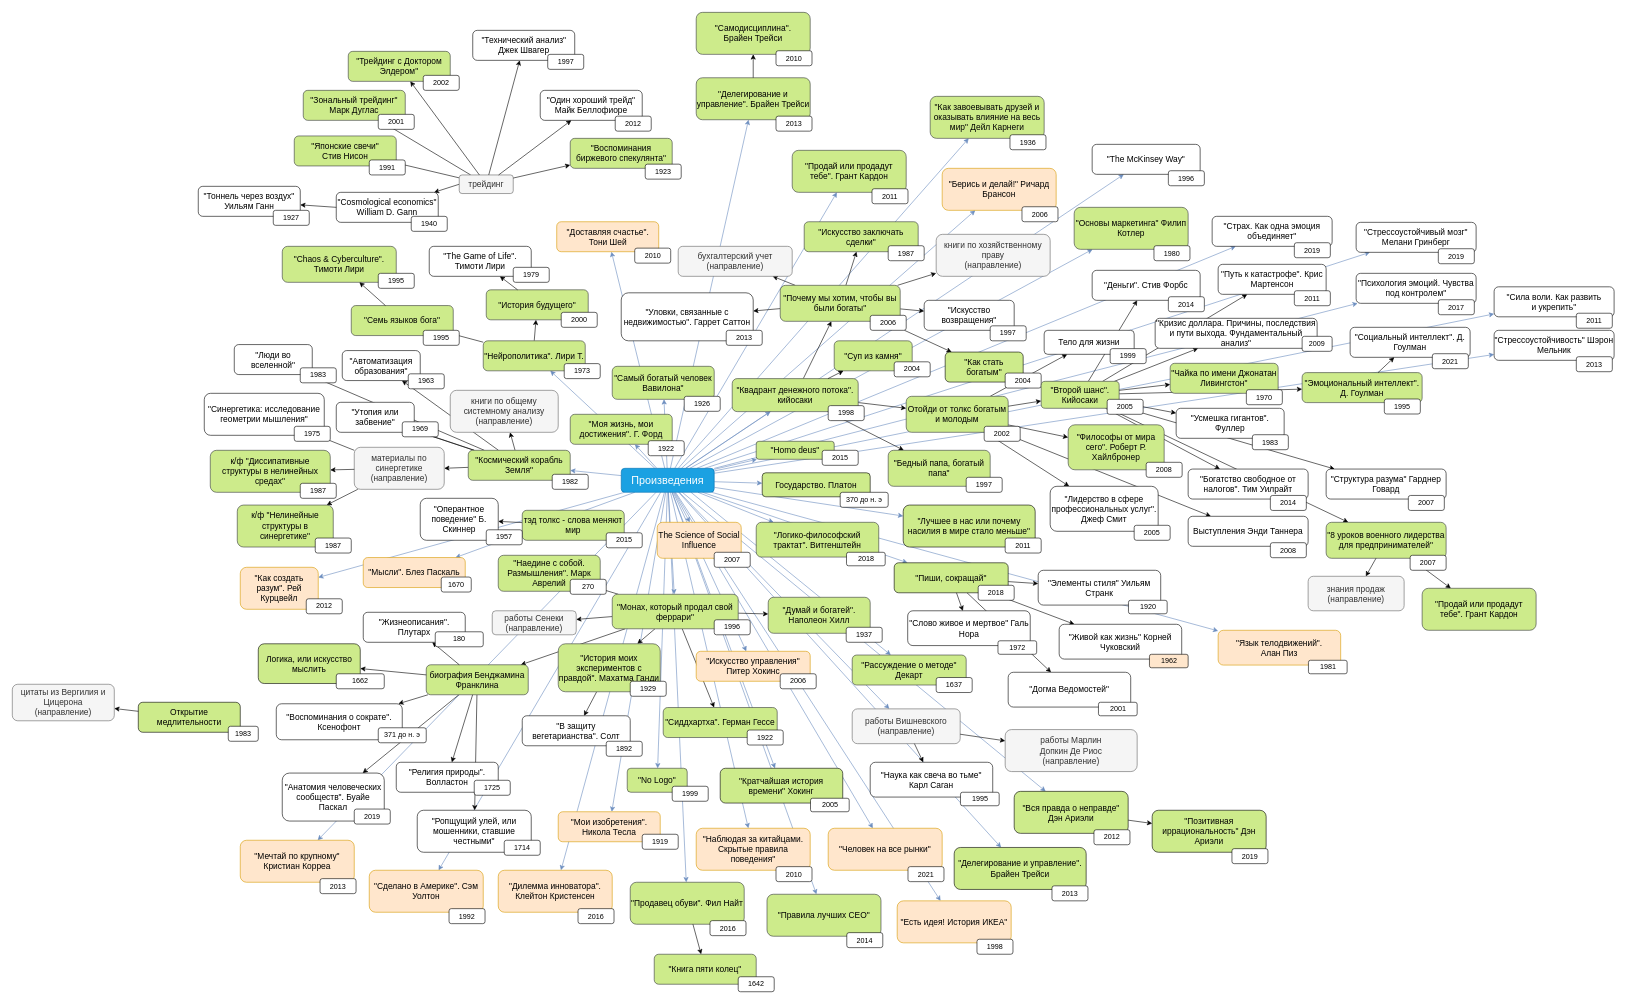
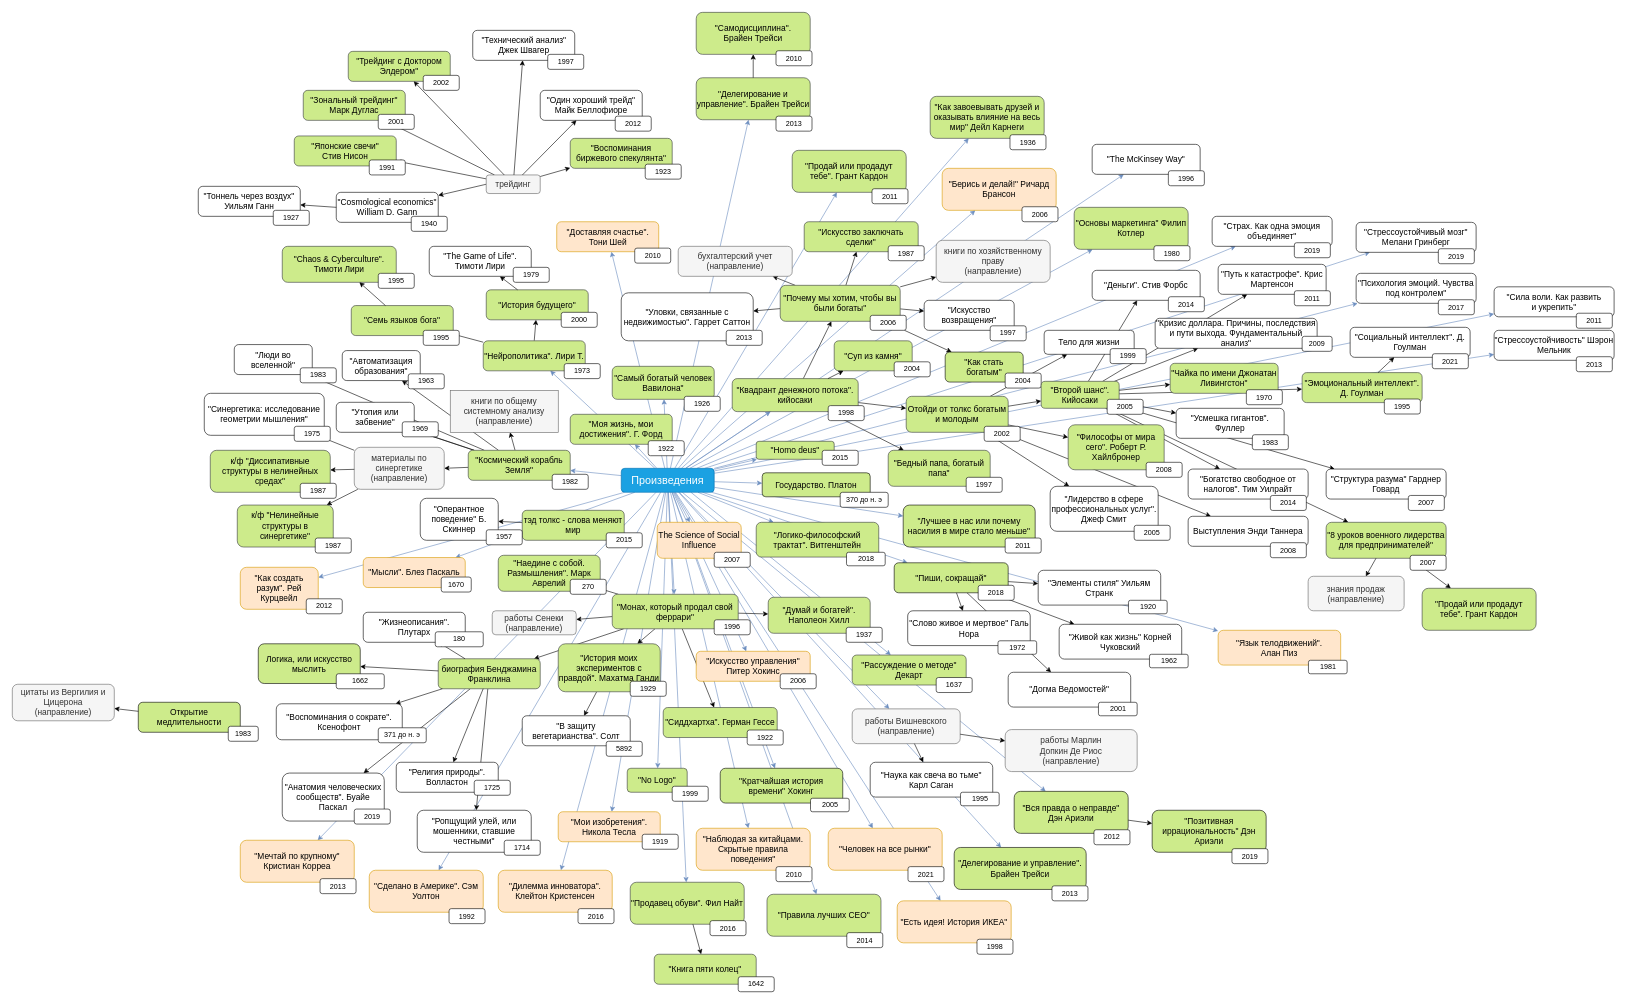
(486, 184) -> (513, 184)
(993, 255) -> (993, 261)
(504, 411) -> (504, 411)
(1169, 661) -> (1169, 661)
(477, 680) -> (489, 674)
(624, 749) -> (624, 749)
